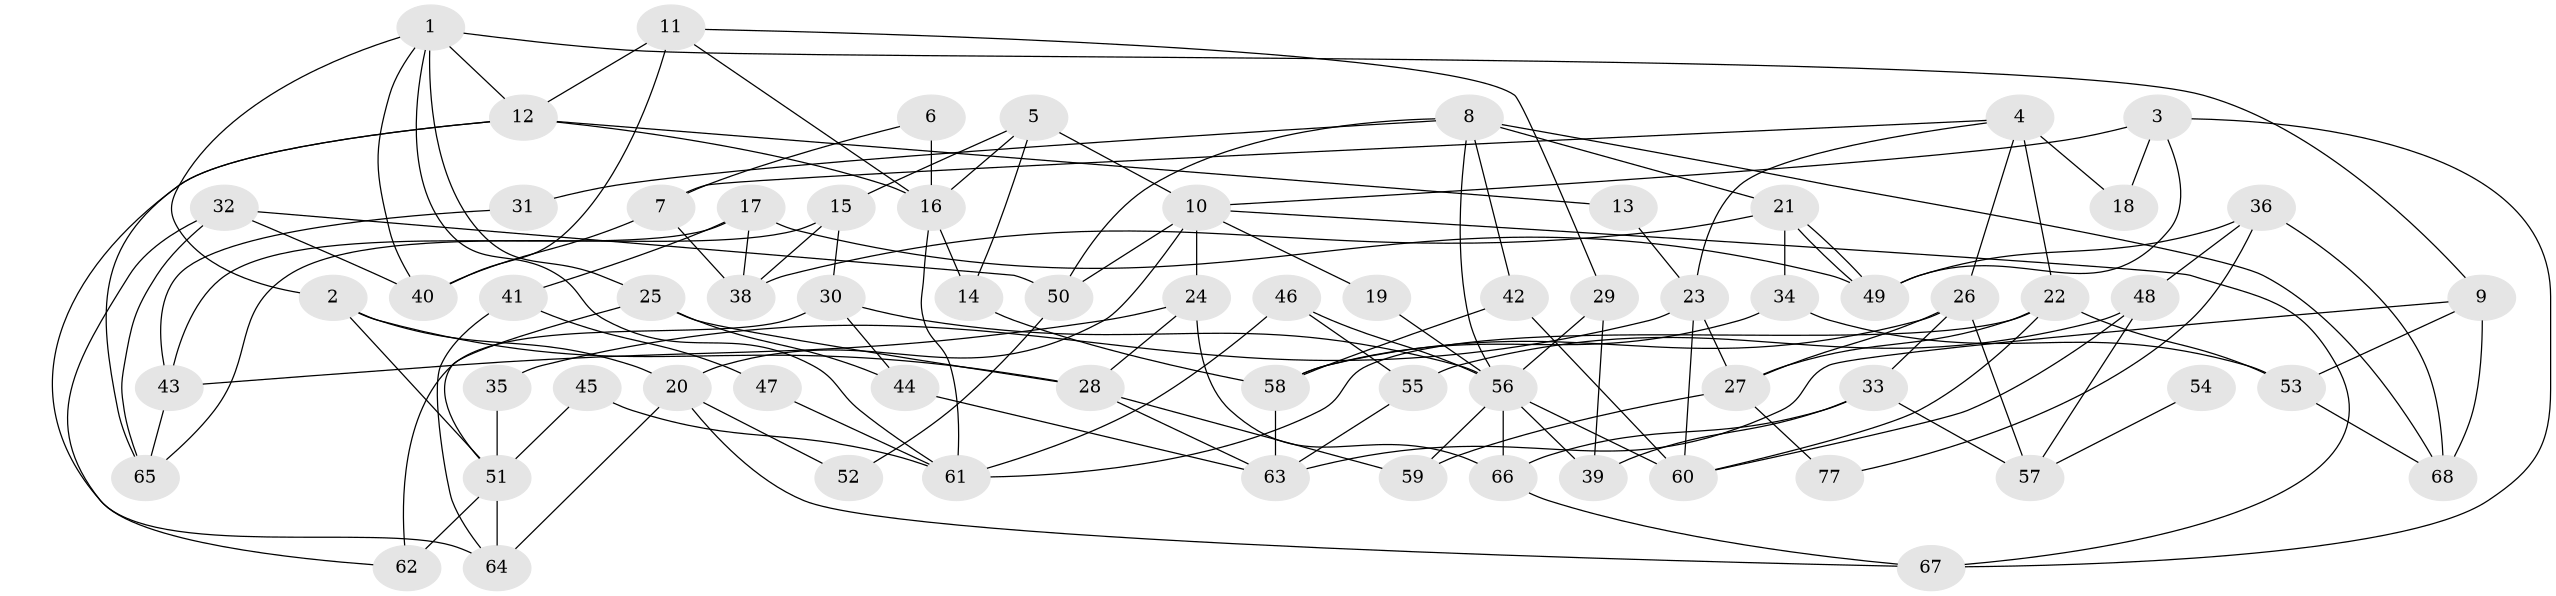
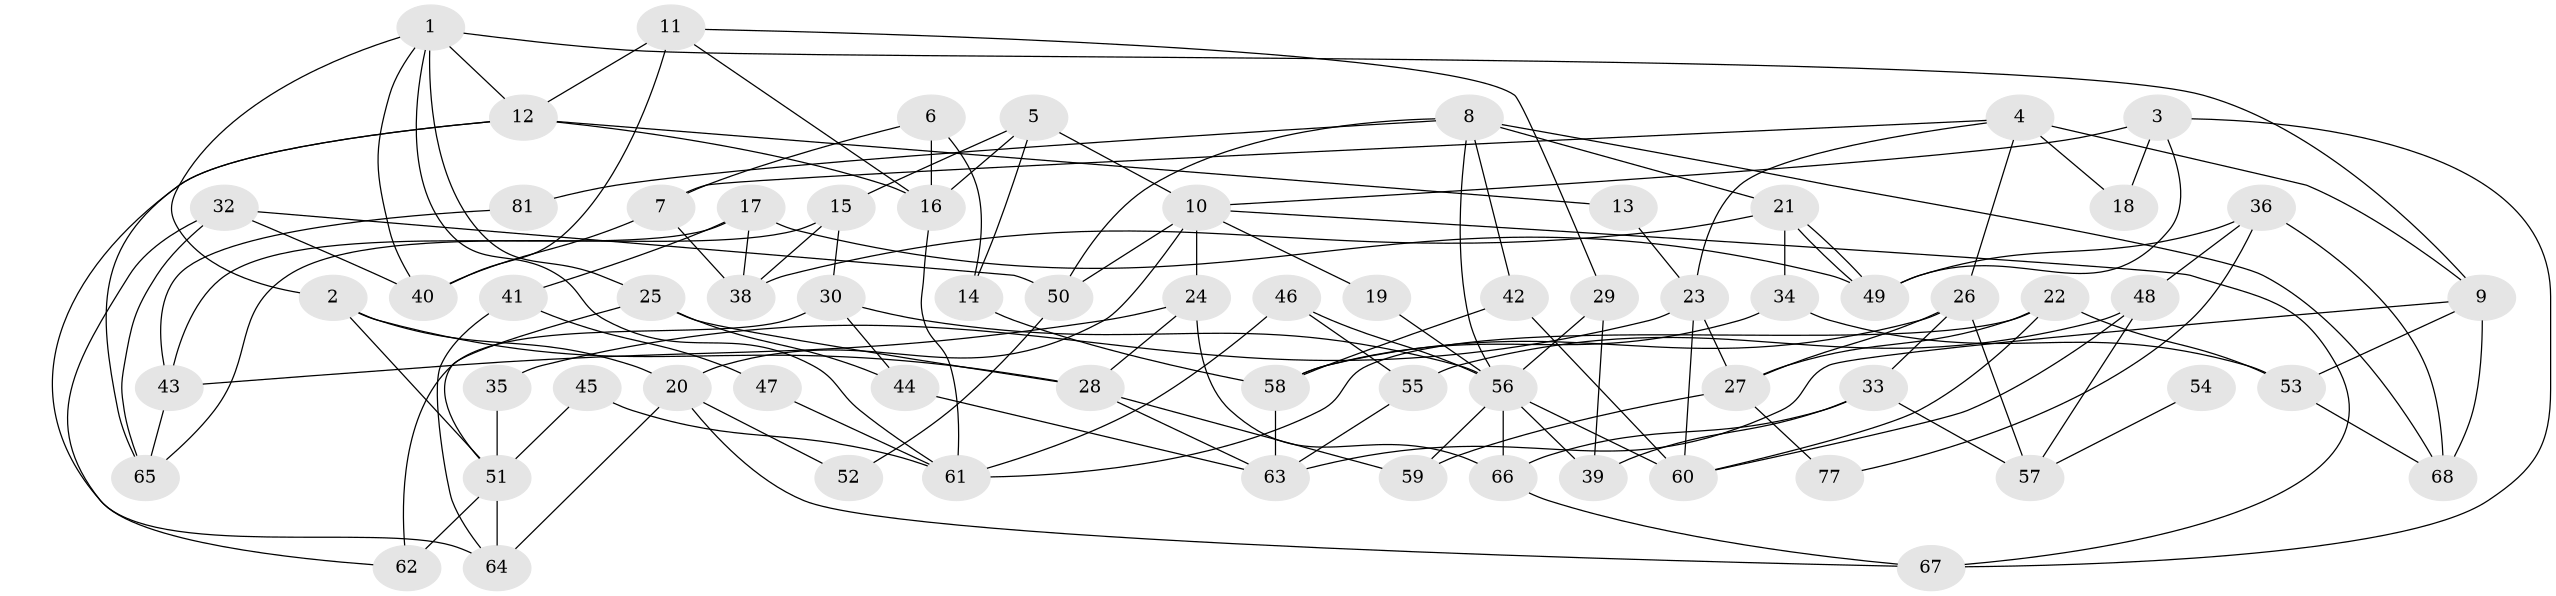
(523, 208) -> (523, 208)
(2038, 208) -> (2268, 176)
(950, 253) -> (980, 203)
